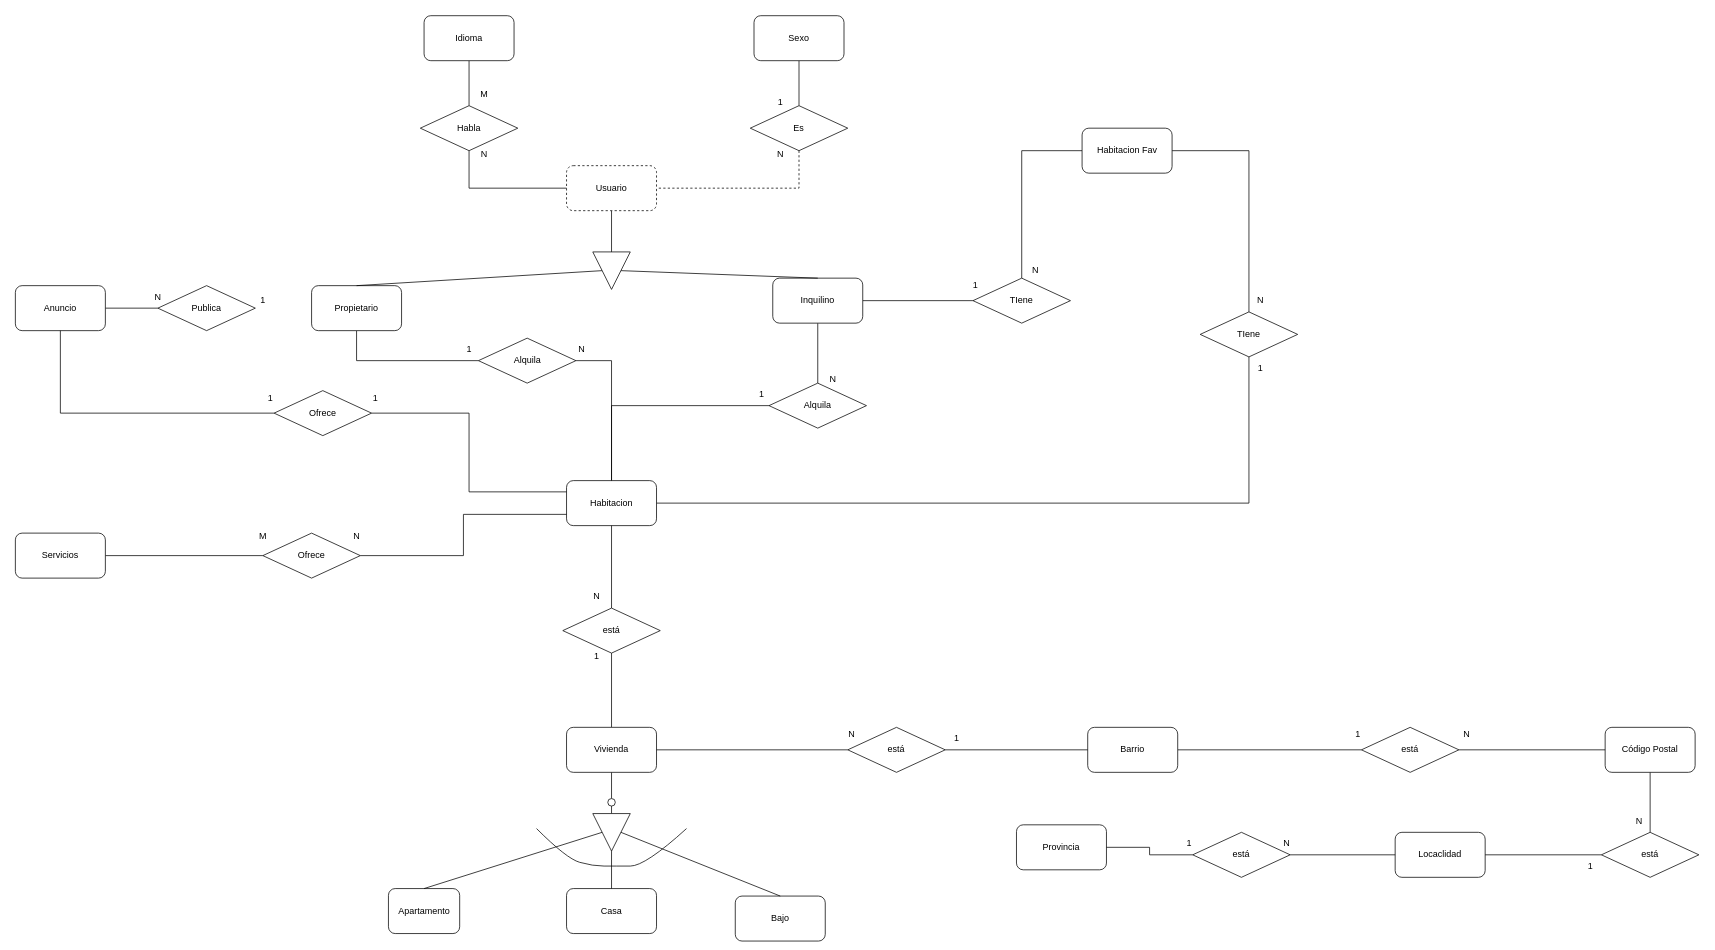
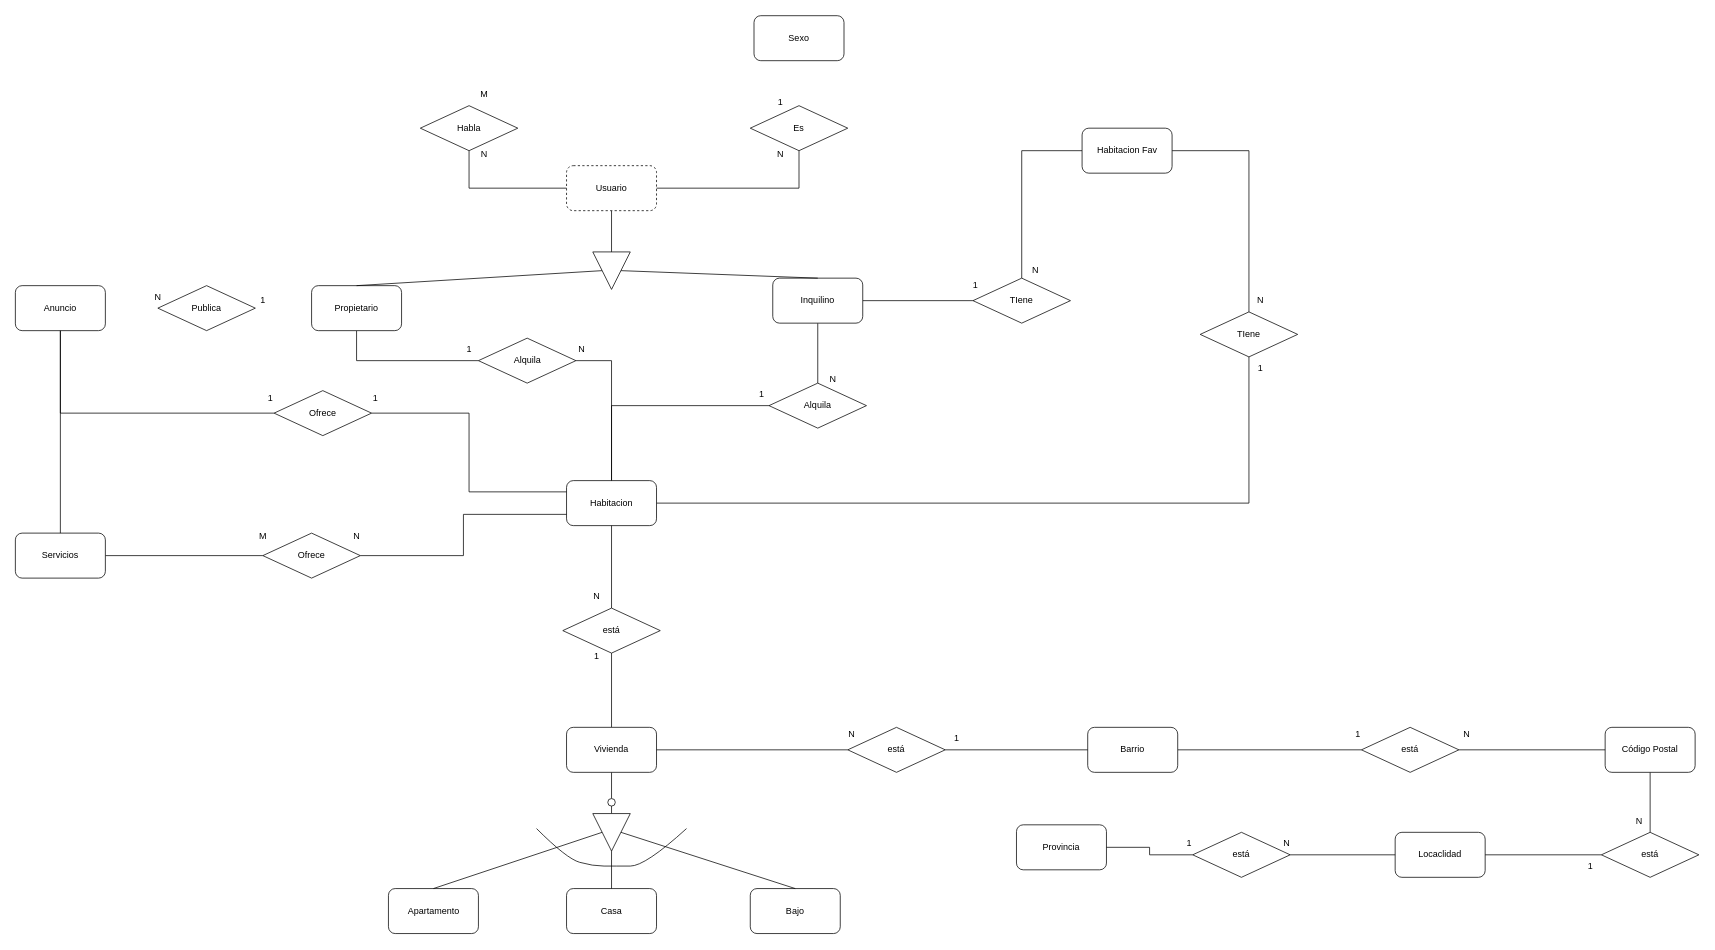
(469, 38) -> none
(469, 82) -> none
(799, 82) -> none
(746, 188) -> (746, 188)
(132, 308) -> (60, 473)
(424, 911) -> (434, 911)
(780, 918) -> (795, 911)
